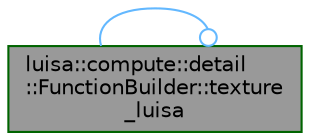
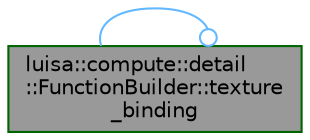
(155, 89) -> (155, 89)
